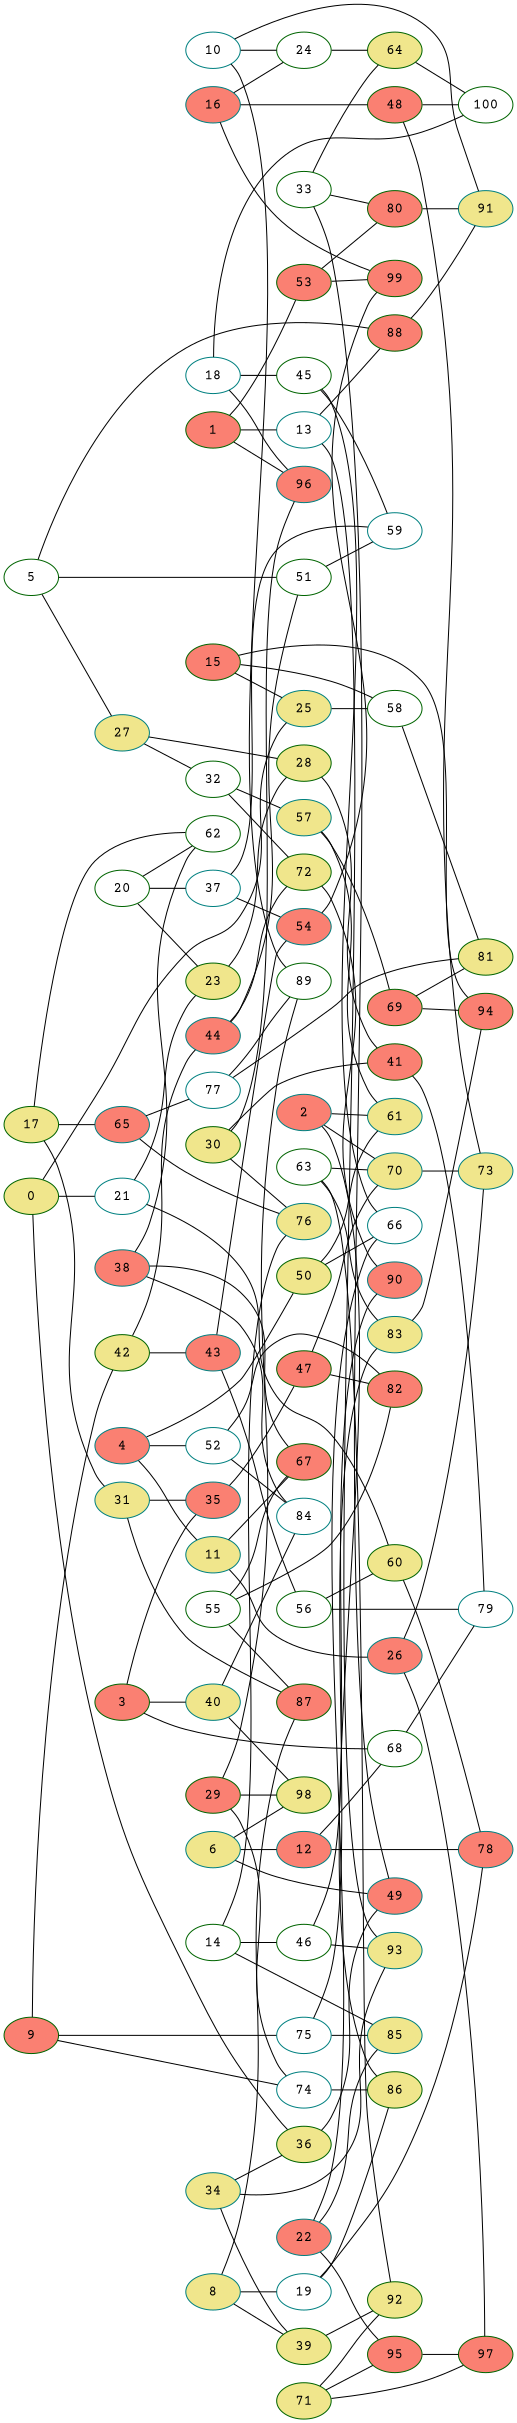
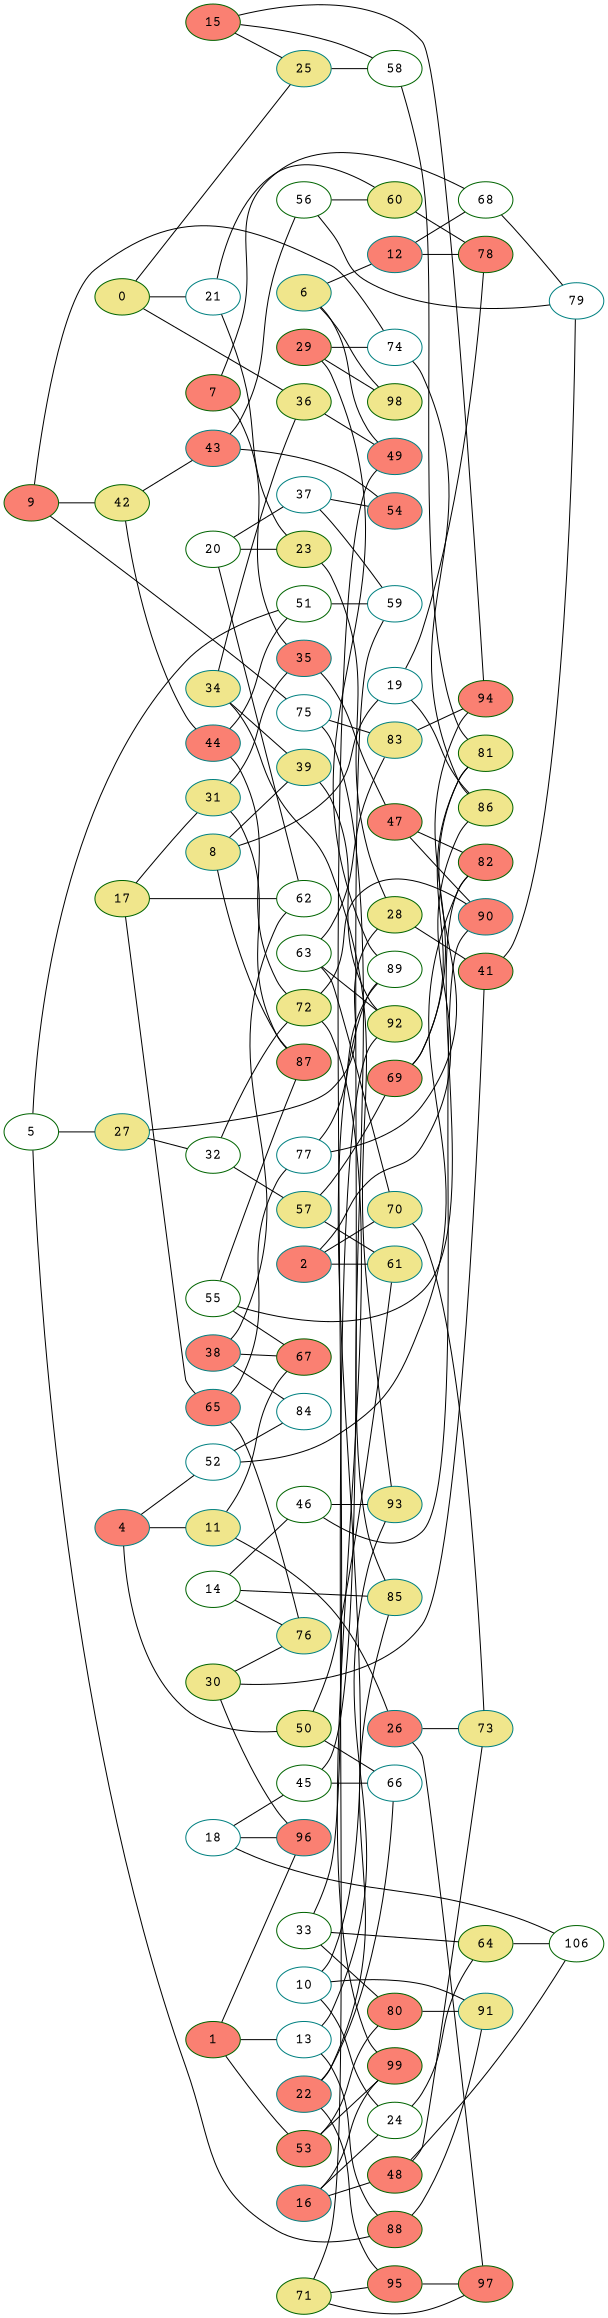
(486, 105) -> (577, 1944)
(338, 540) -> (349, 1537)
(339, 1280) -> (431, 860)
(122, 1702) -> (213, 393)
(213, 1702) -> none
(486, 1850) -> (486, 254)
(304, 2346) -> (304, 767)
